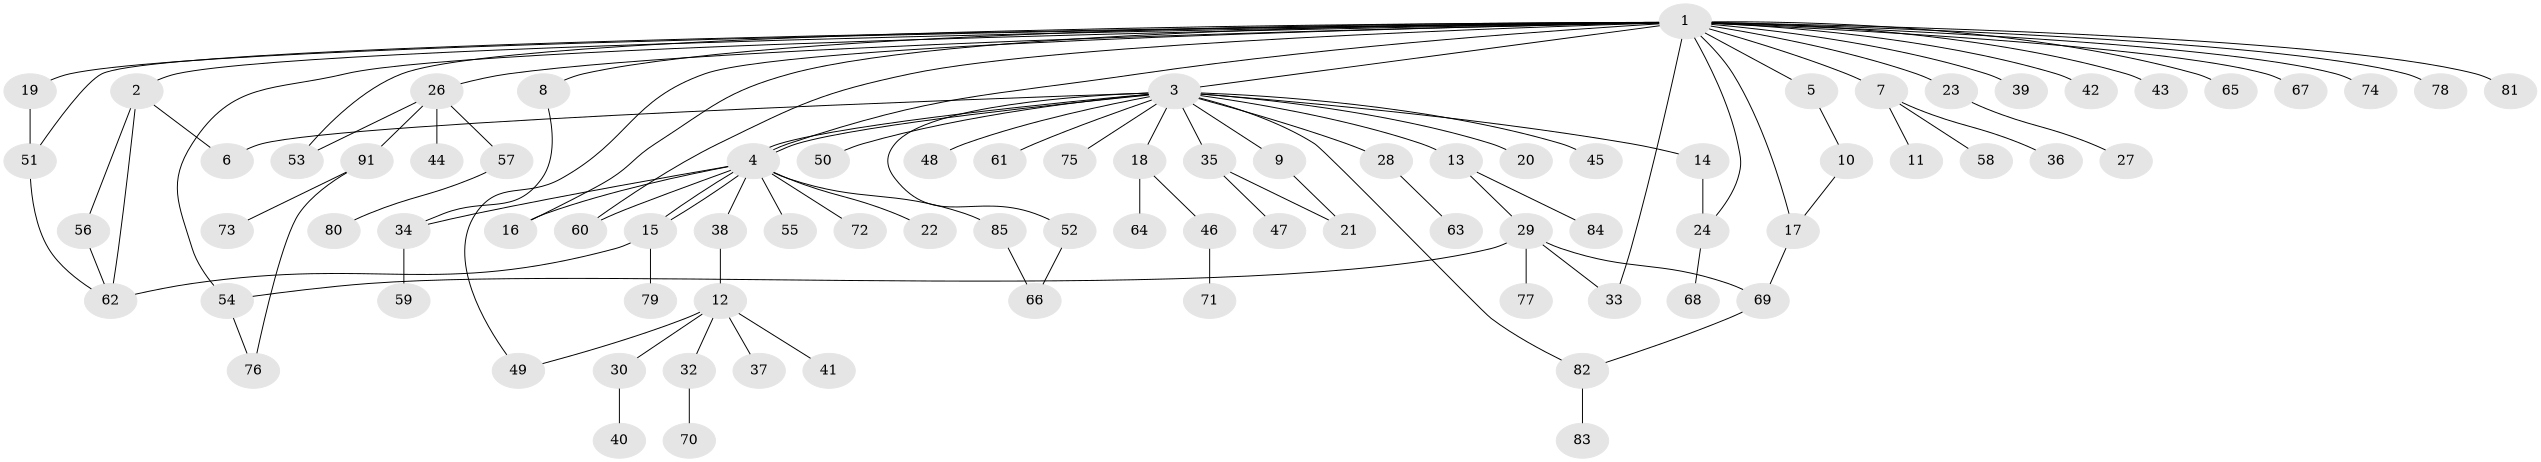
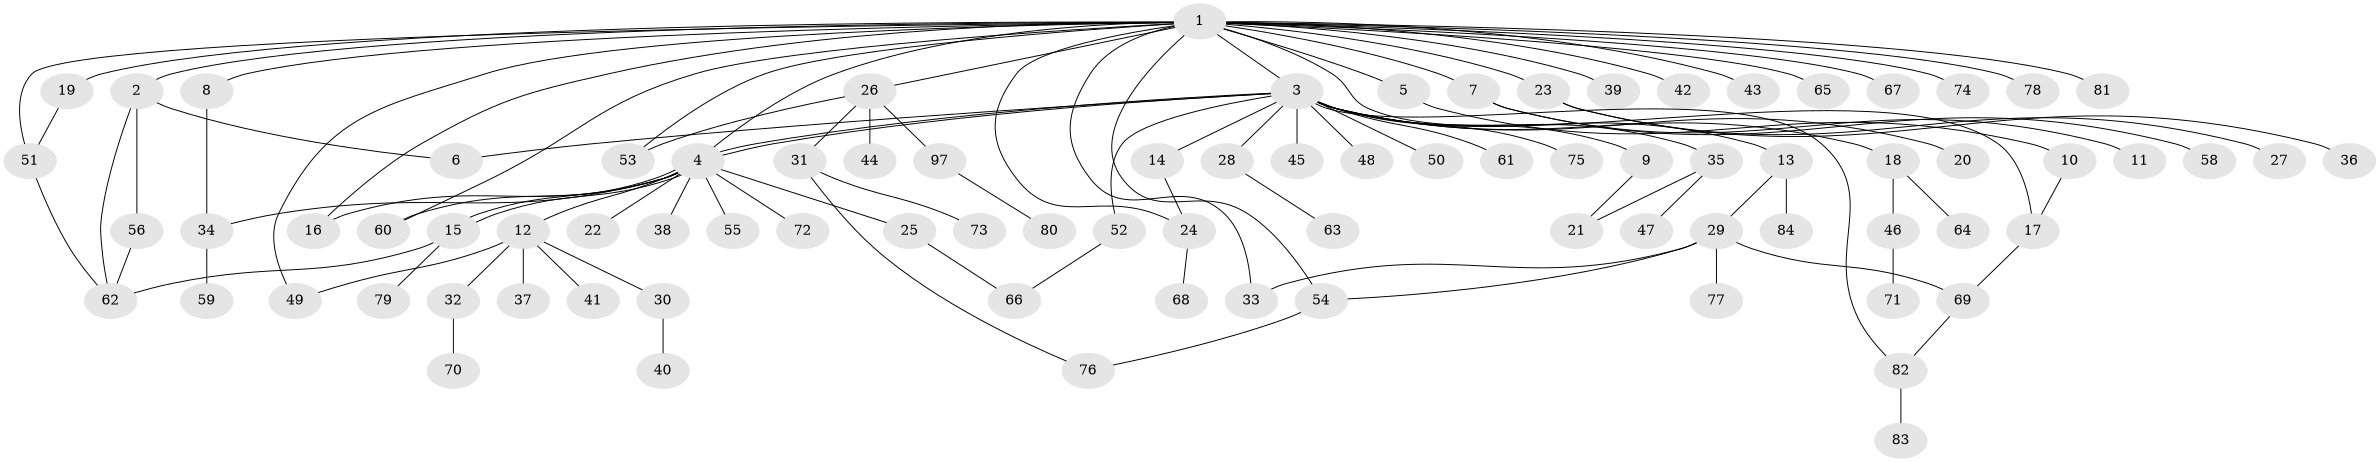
(1969, 126) -> (2140, 118)
(367, 161) -> (800, 161)
(507, 161) -> (940, 161)
(1000, 231) -> (910, 231)
(720, 266) -> (594, 201)
